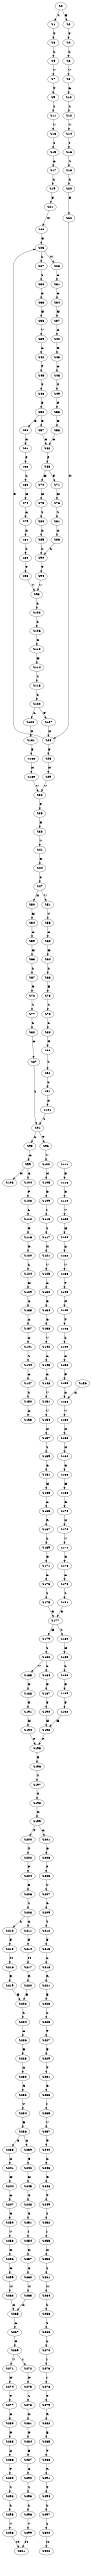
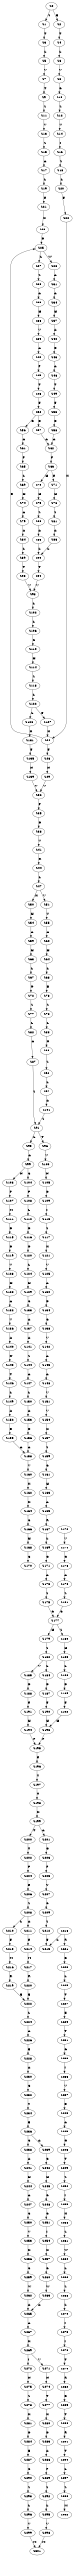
none -> (10, 1201)
(66, 1283) -> (11, 1338)
none -> (28, 1428)
(64, 1519) -> none
(46, 1957) -> (56, 1939)
